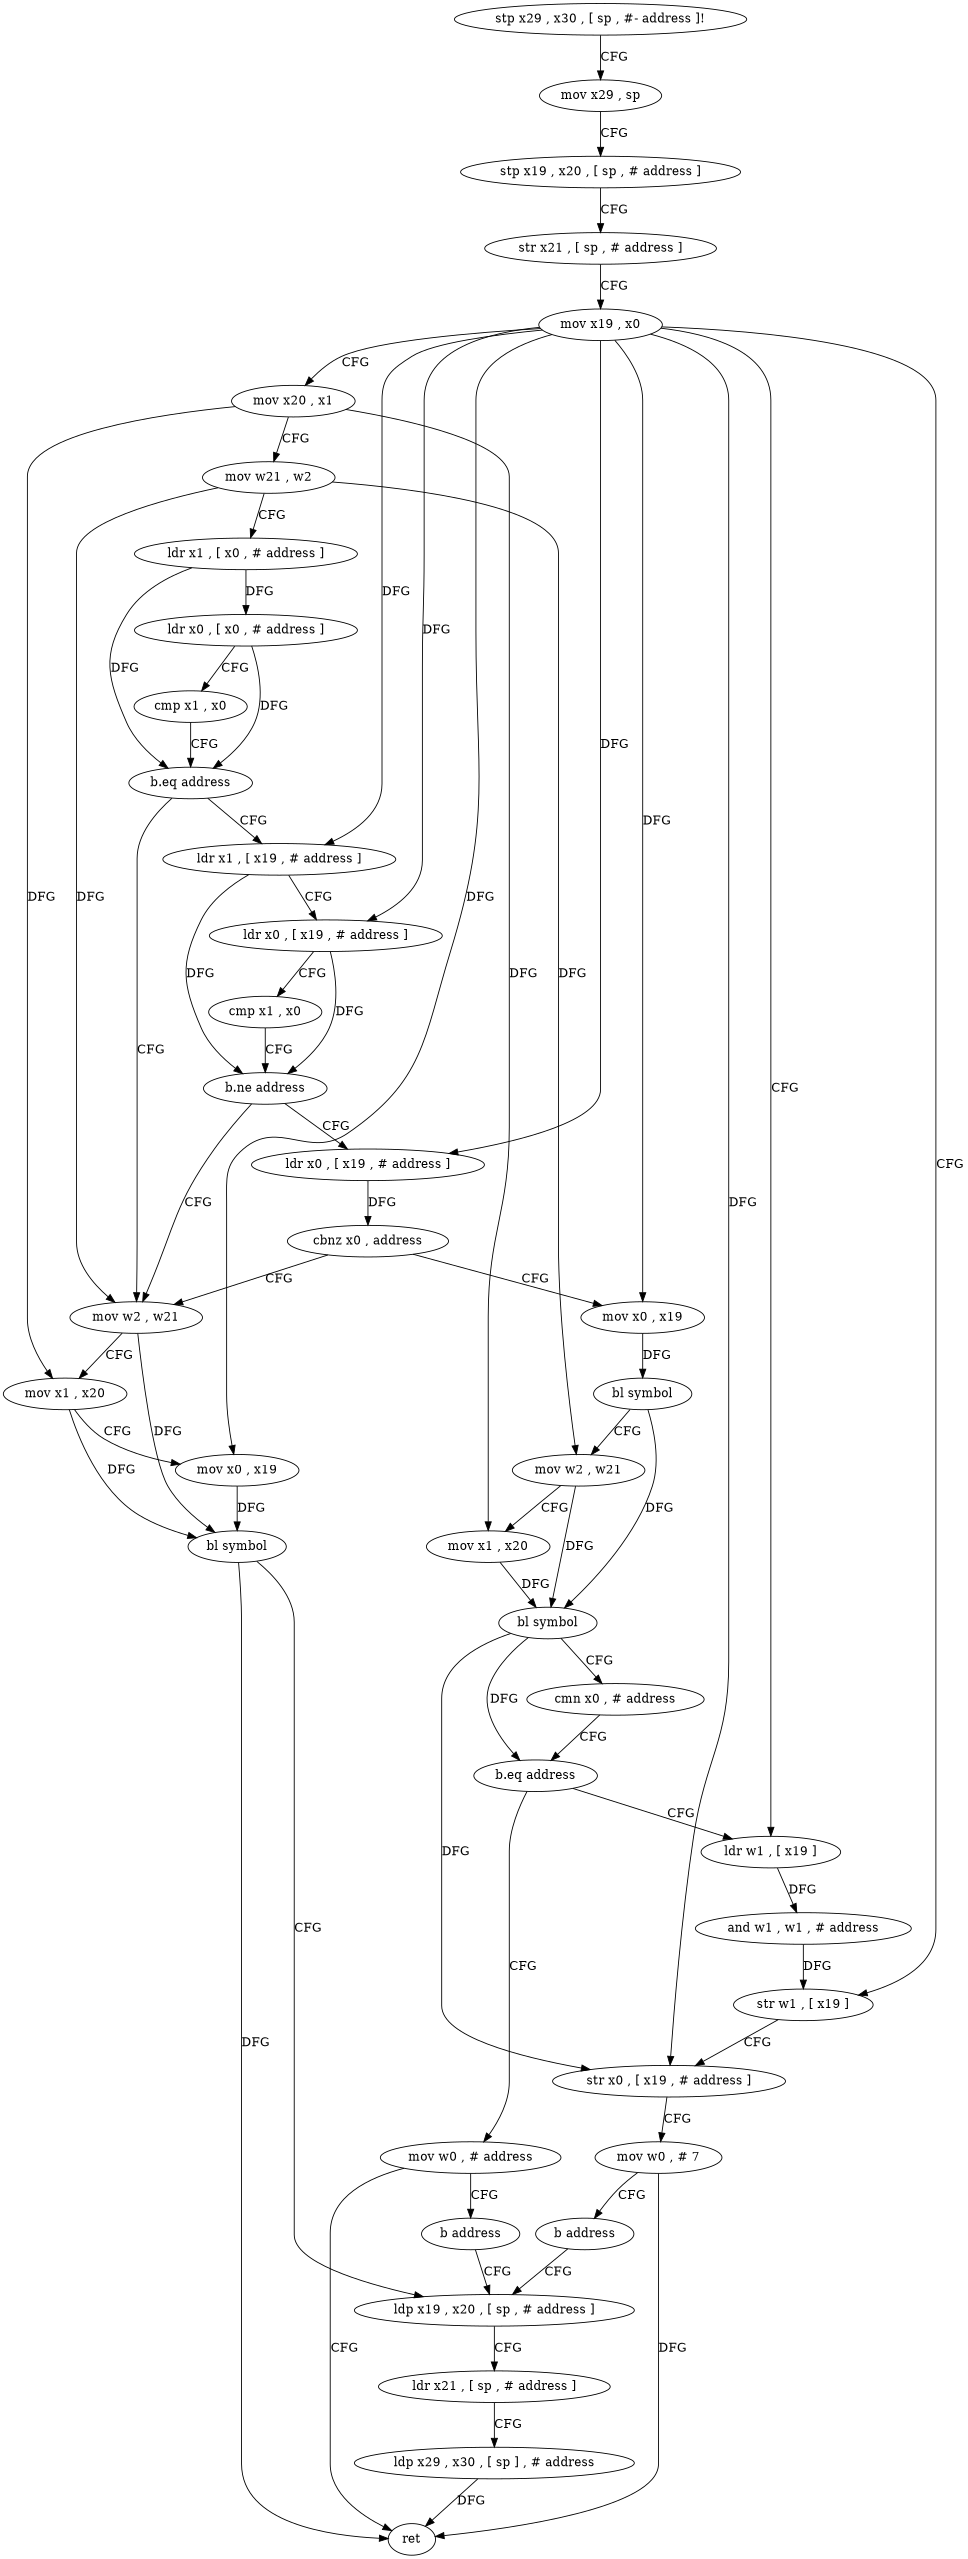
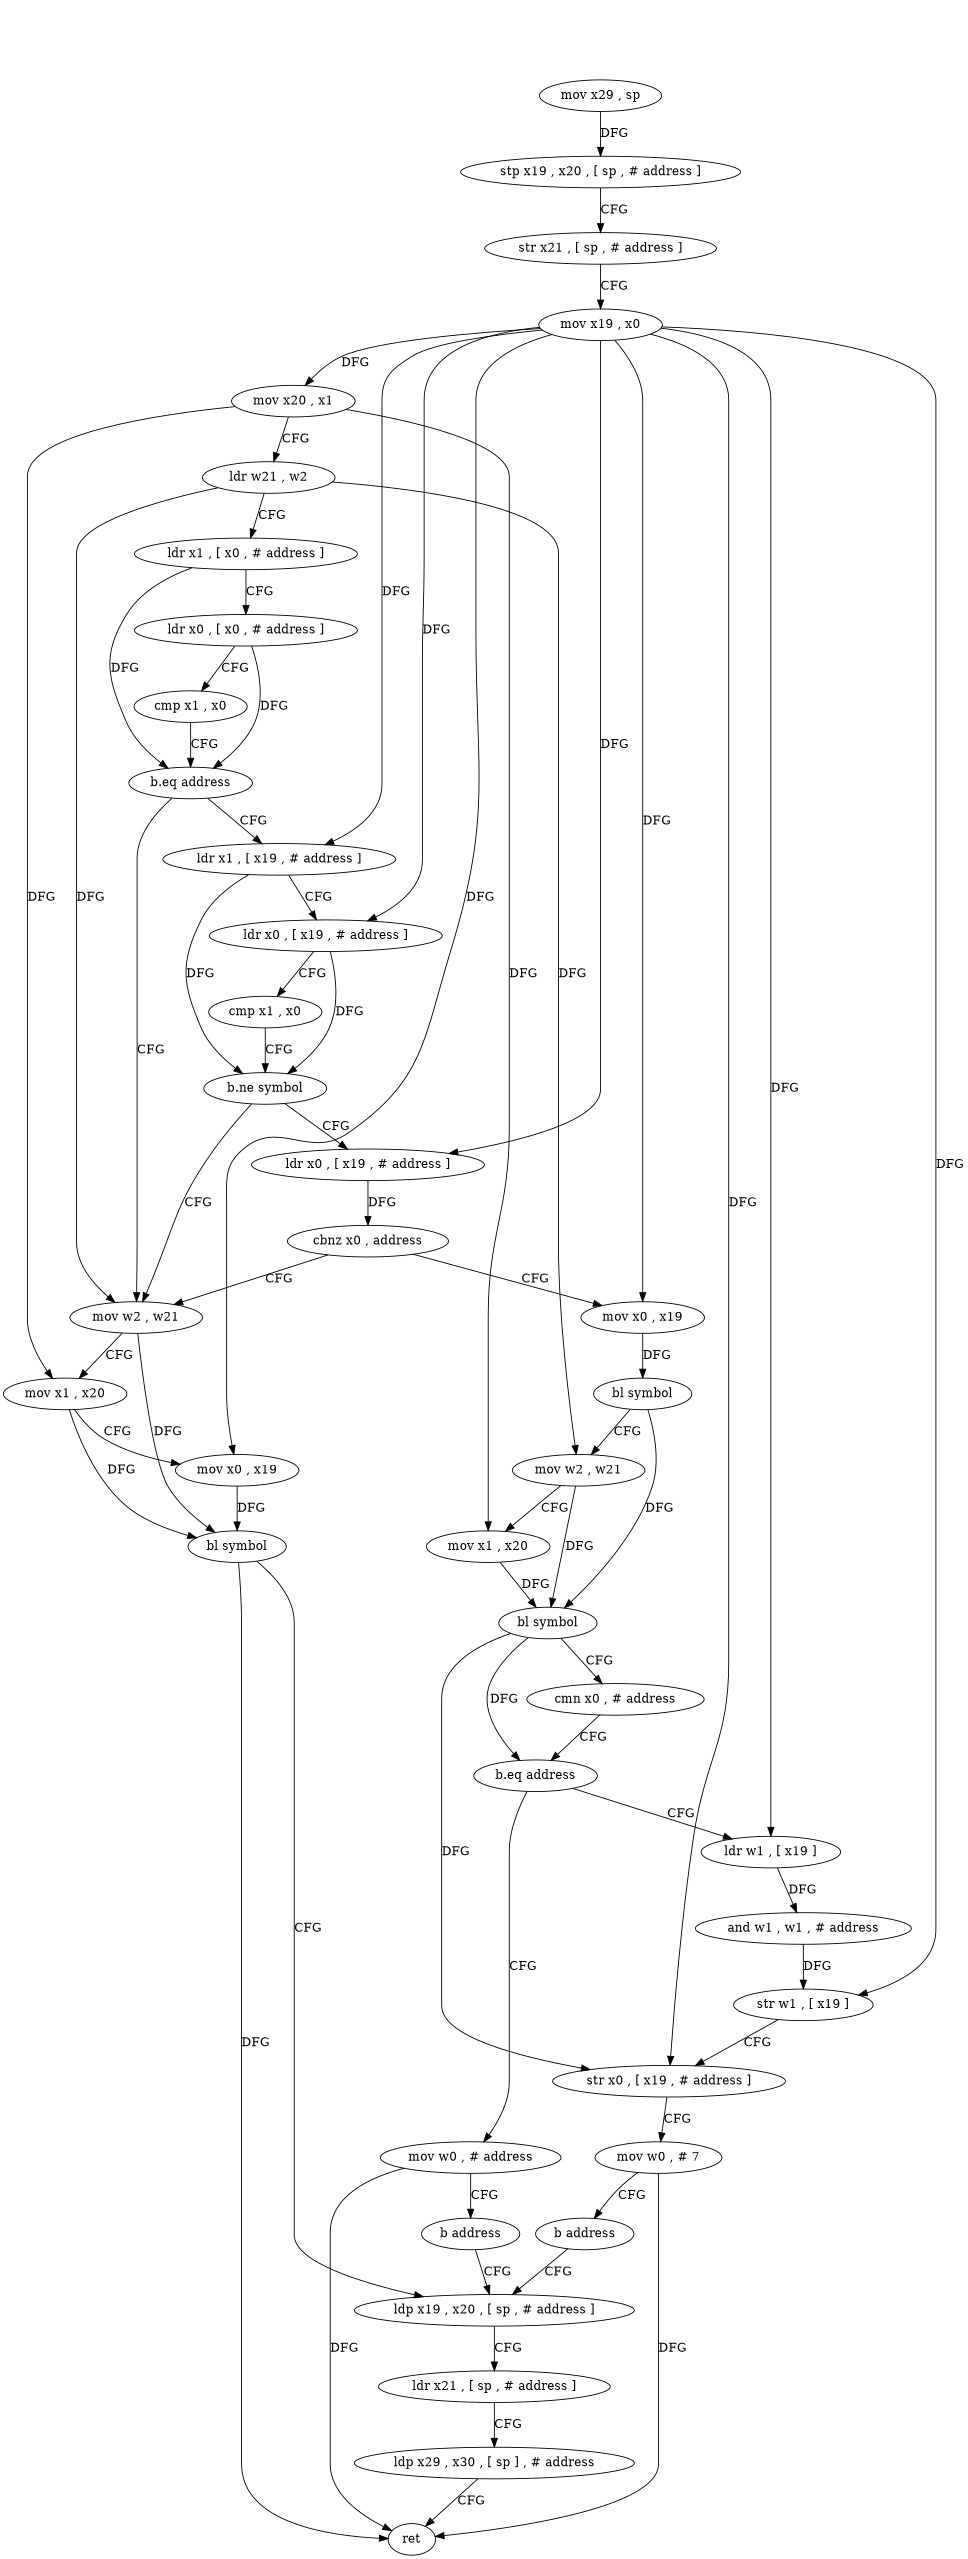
(601, 19) -> none
(615, 134) -> (615, 134)
(356, 363) -> (356, 363)
(269, 478) -> (269, 478)
(260, 592) -> (260, 592)
(265, 1088) -> (265, 1088)
(785, 1088) -> (785, 1088)
(950, 1165) -> (950, 1165)
(345, 2348) -> (345, 2348)
(472, 2501) -> (472, 2501)
